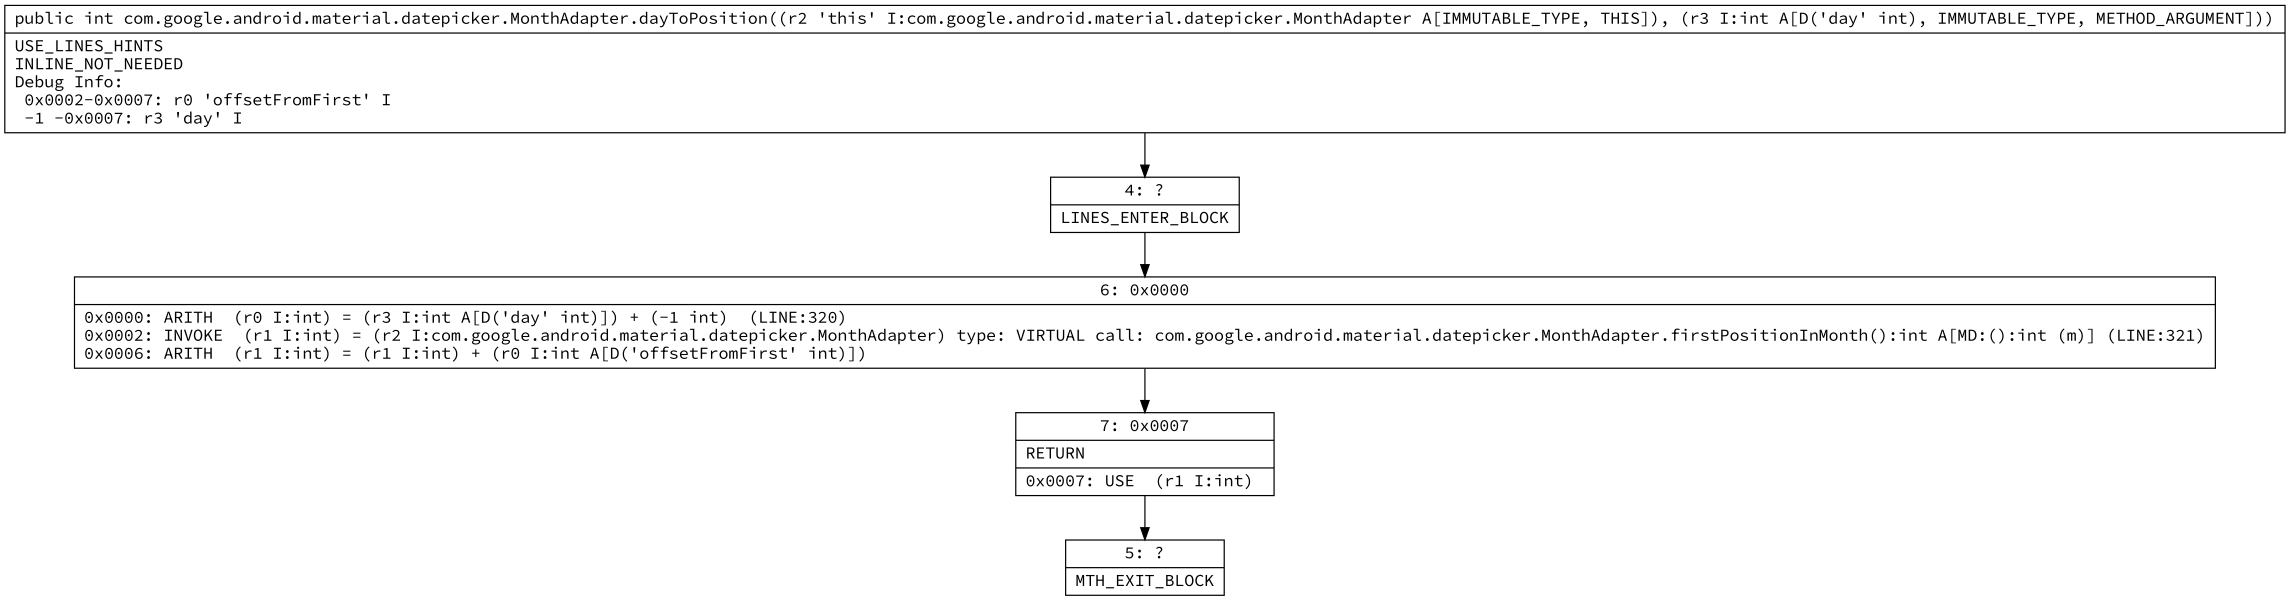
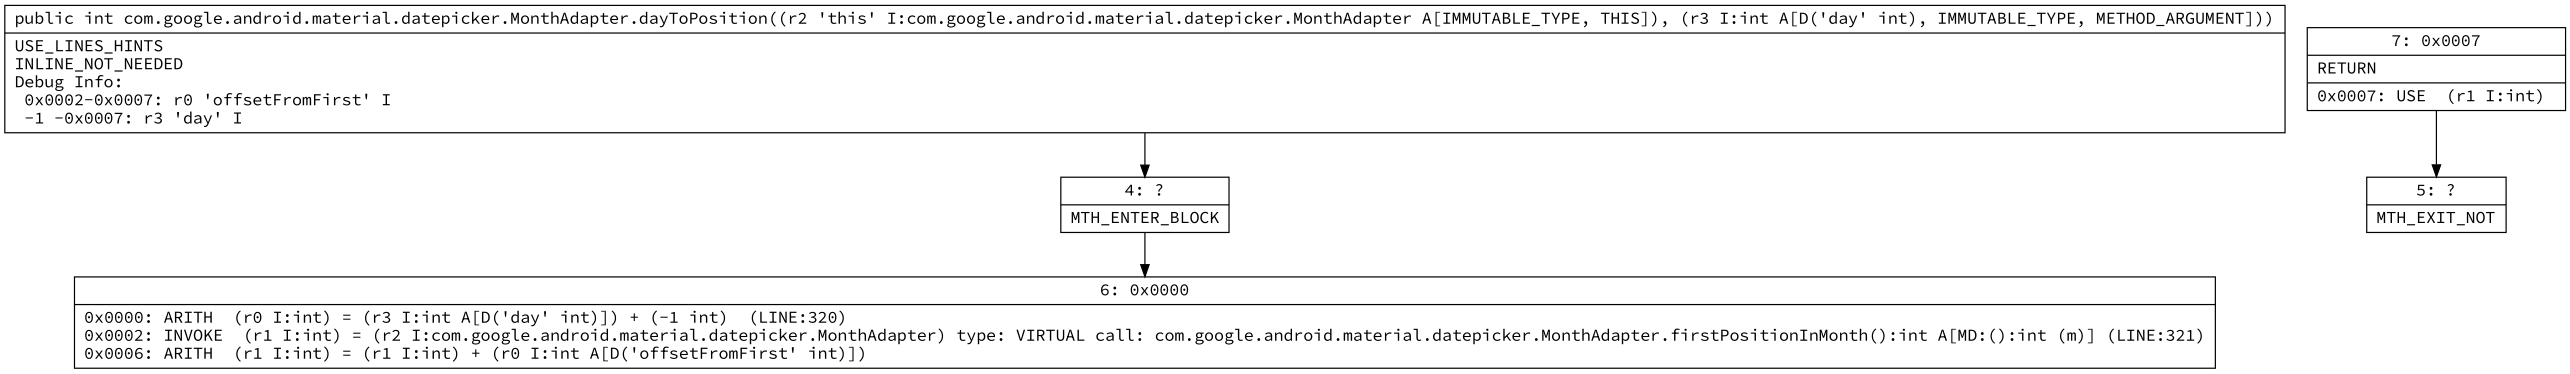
(1145, 218) -> (1145, 218)
(1145, 384) -> none
(1145, 581) -> (2436, 218)
